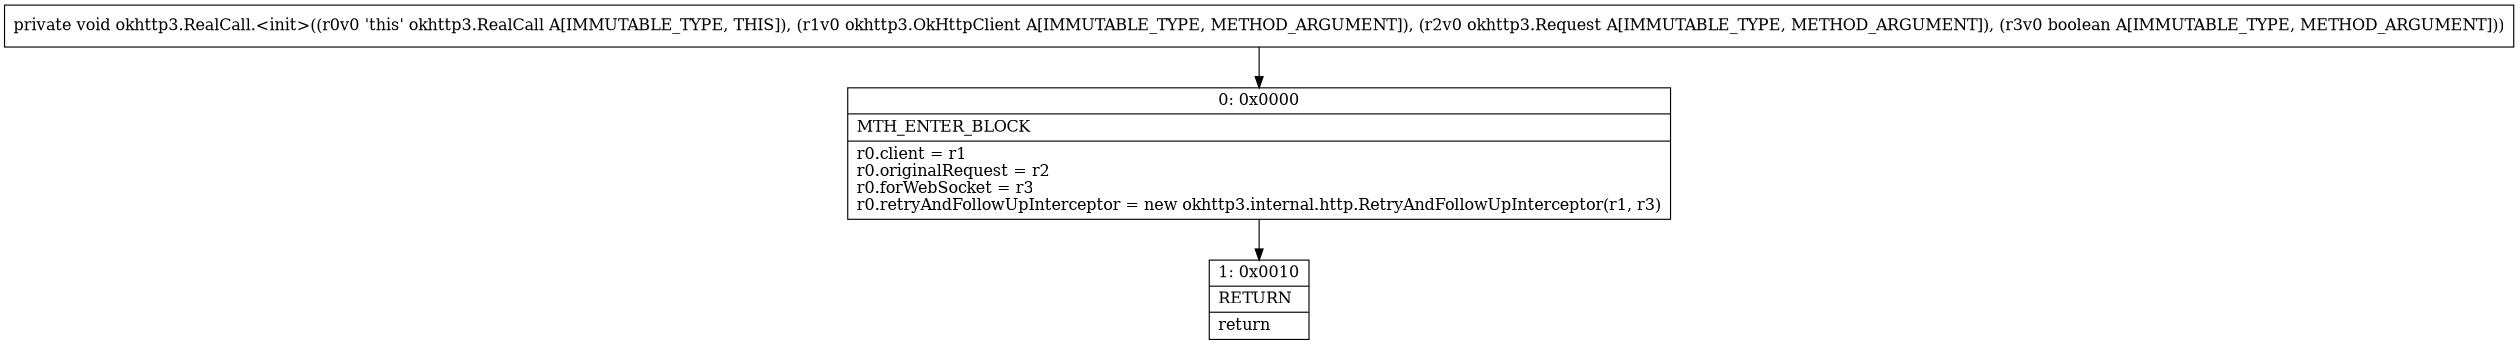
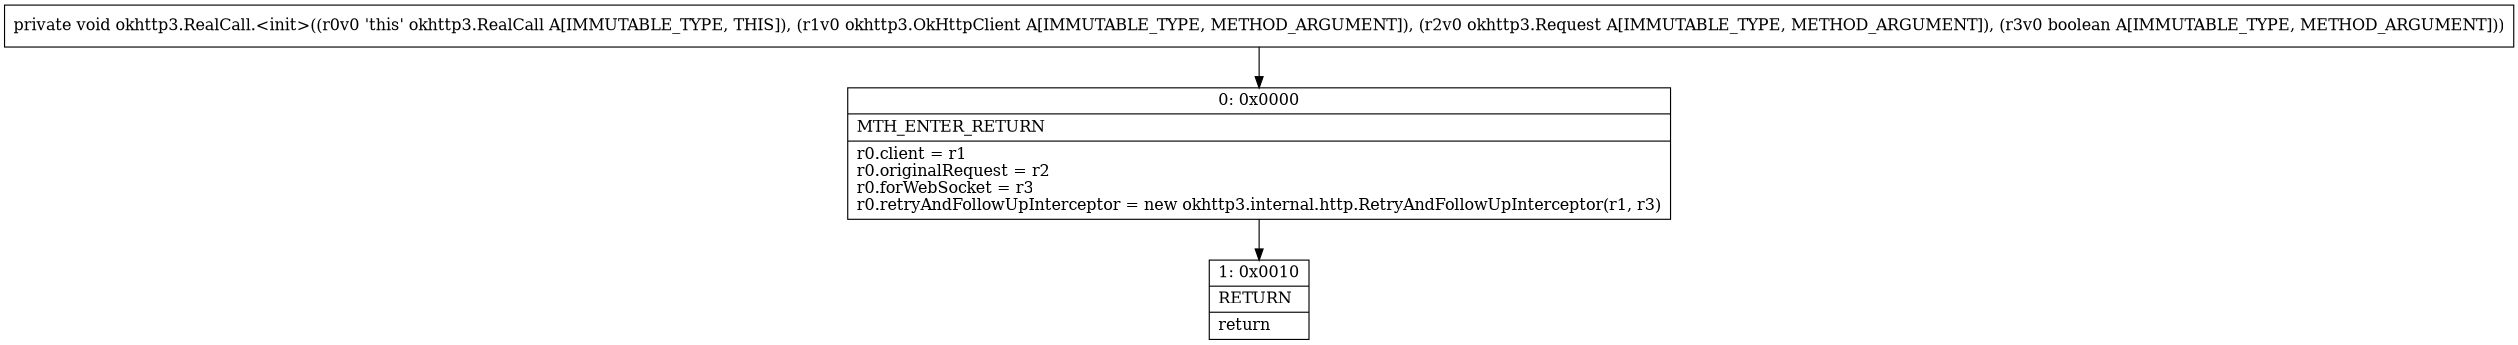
(944, 127) -> (951, 127)
